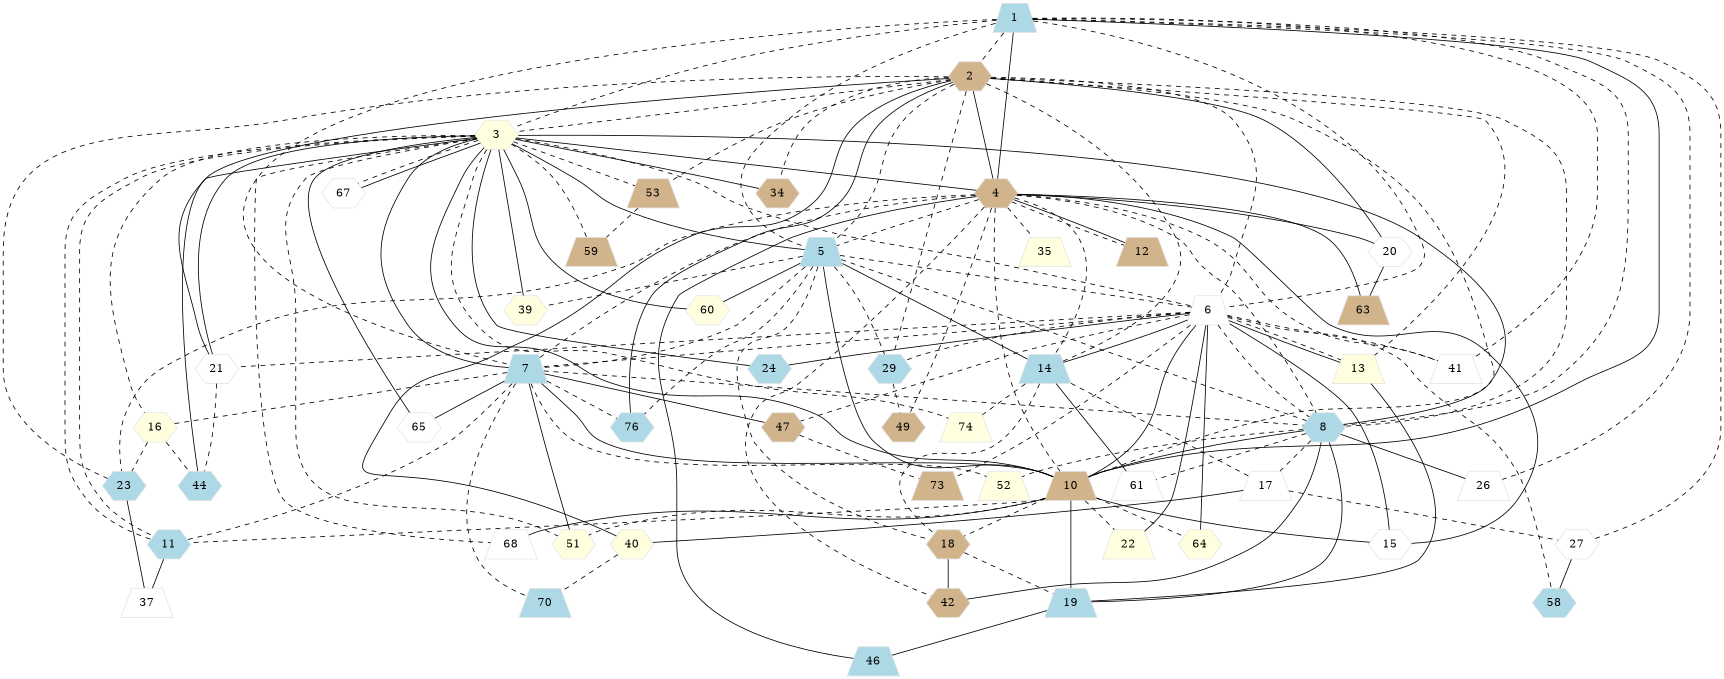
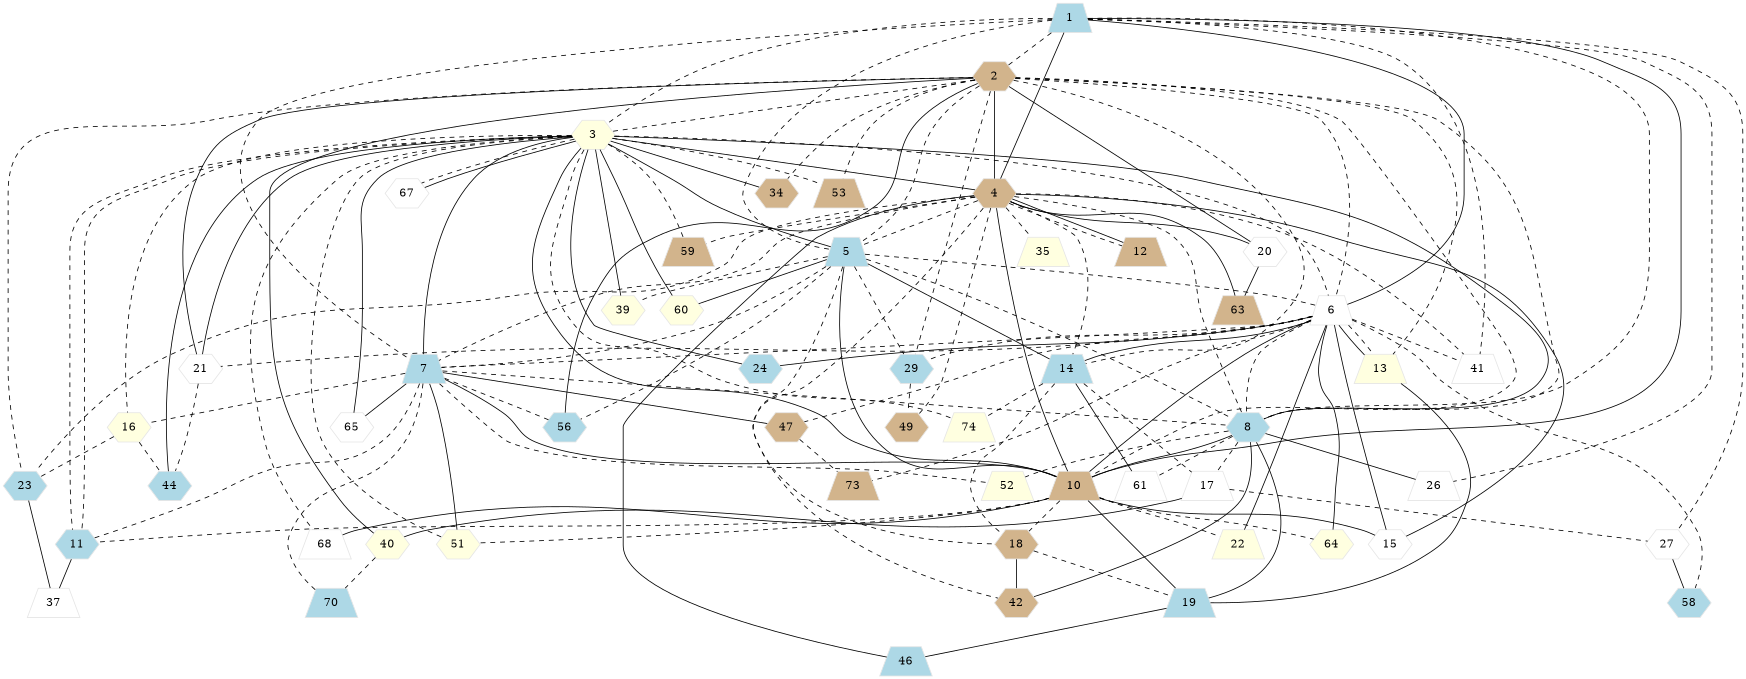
(1338, 135) -> (1401, 78)
(622, 223) -> (840, 218)
(1007, 367) -> (1019, 329)
(632, 427) -> (565, 427)
